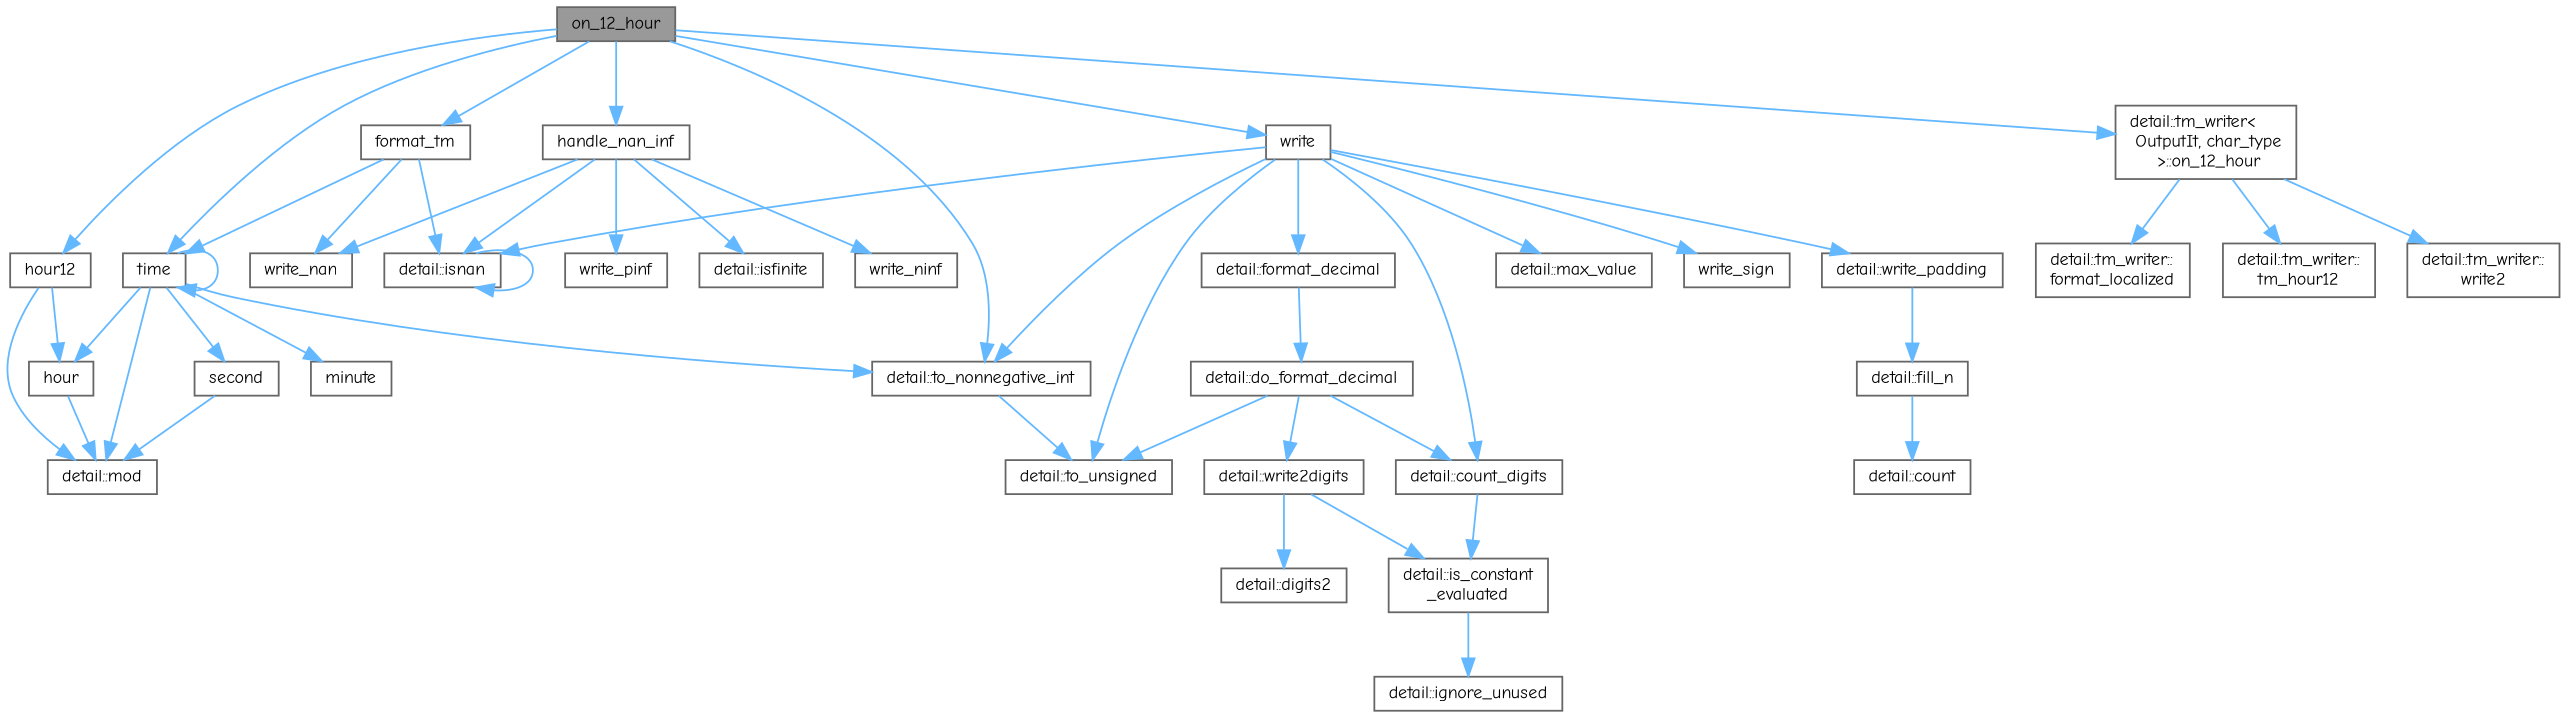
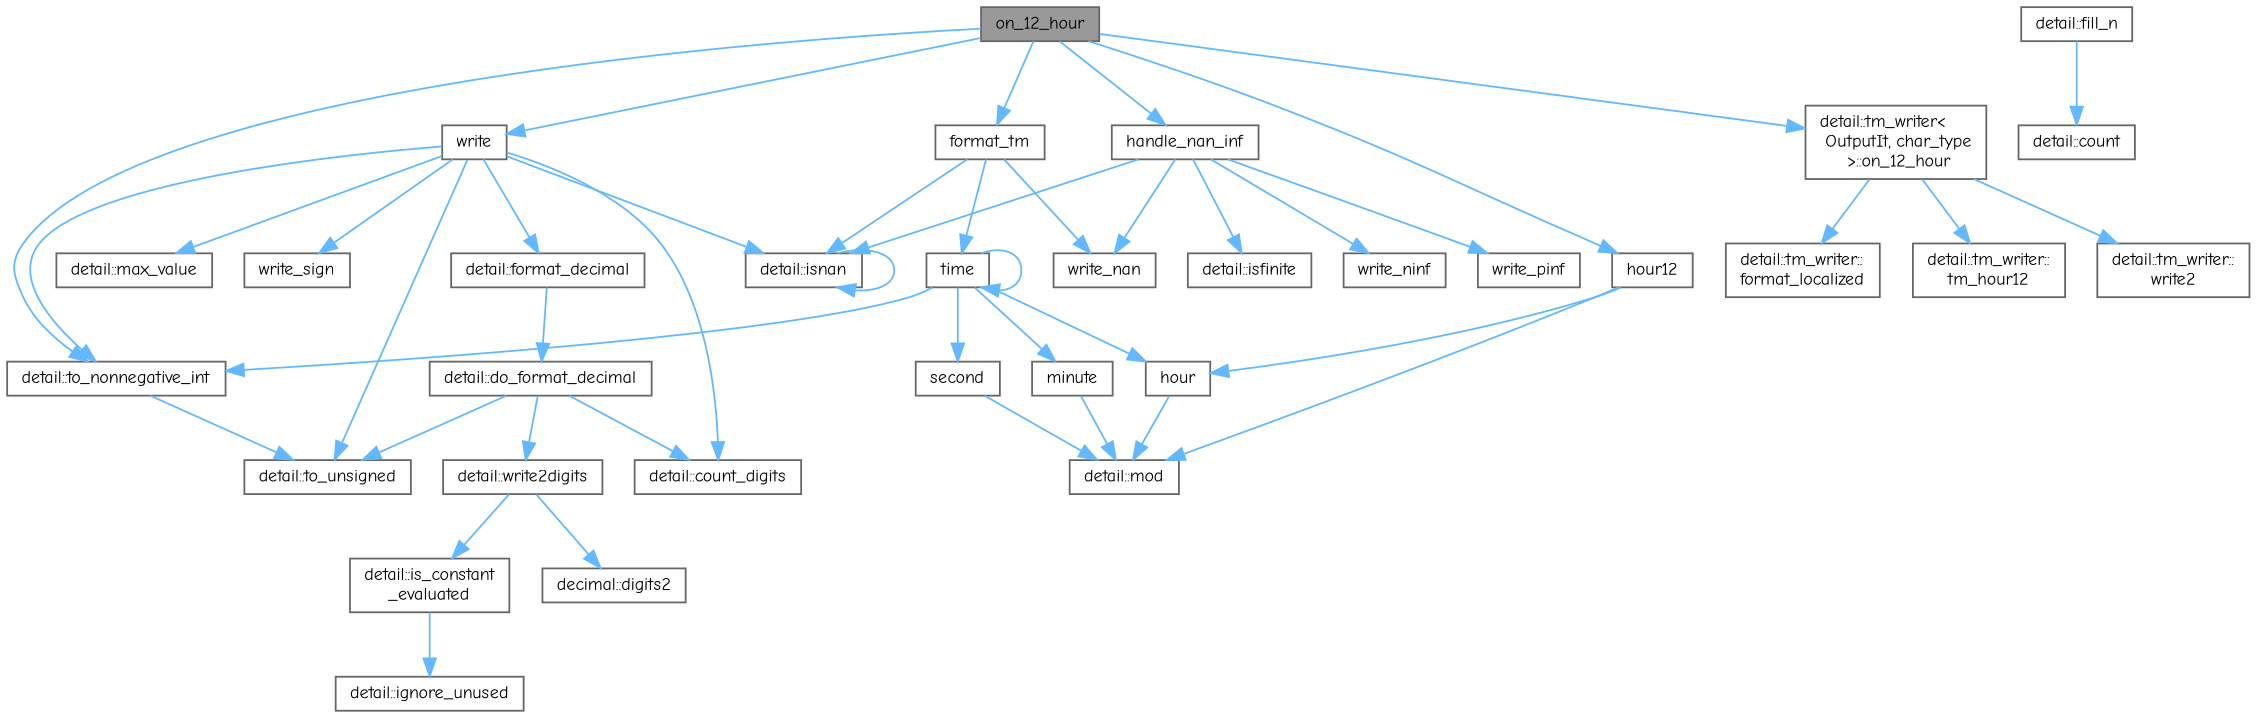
(349, 103) -> none
(1912, 270) -> none
(131, 365) -> (1094, 420)
(1475, 517) -> none
(1284, 585) -> (614, 585)
